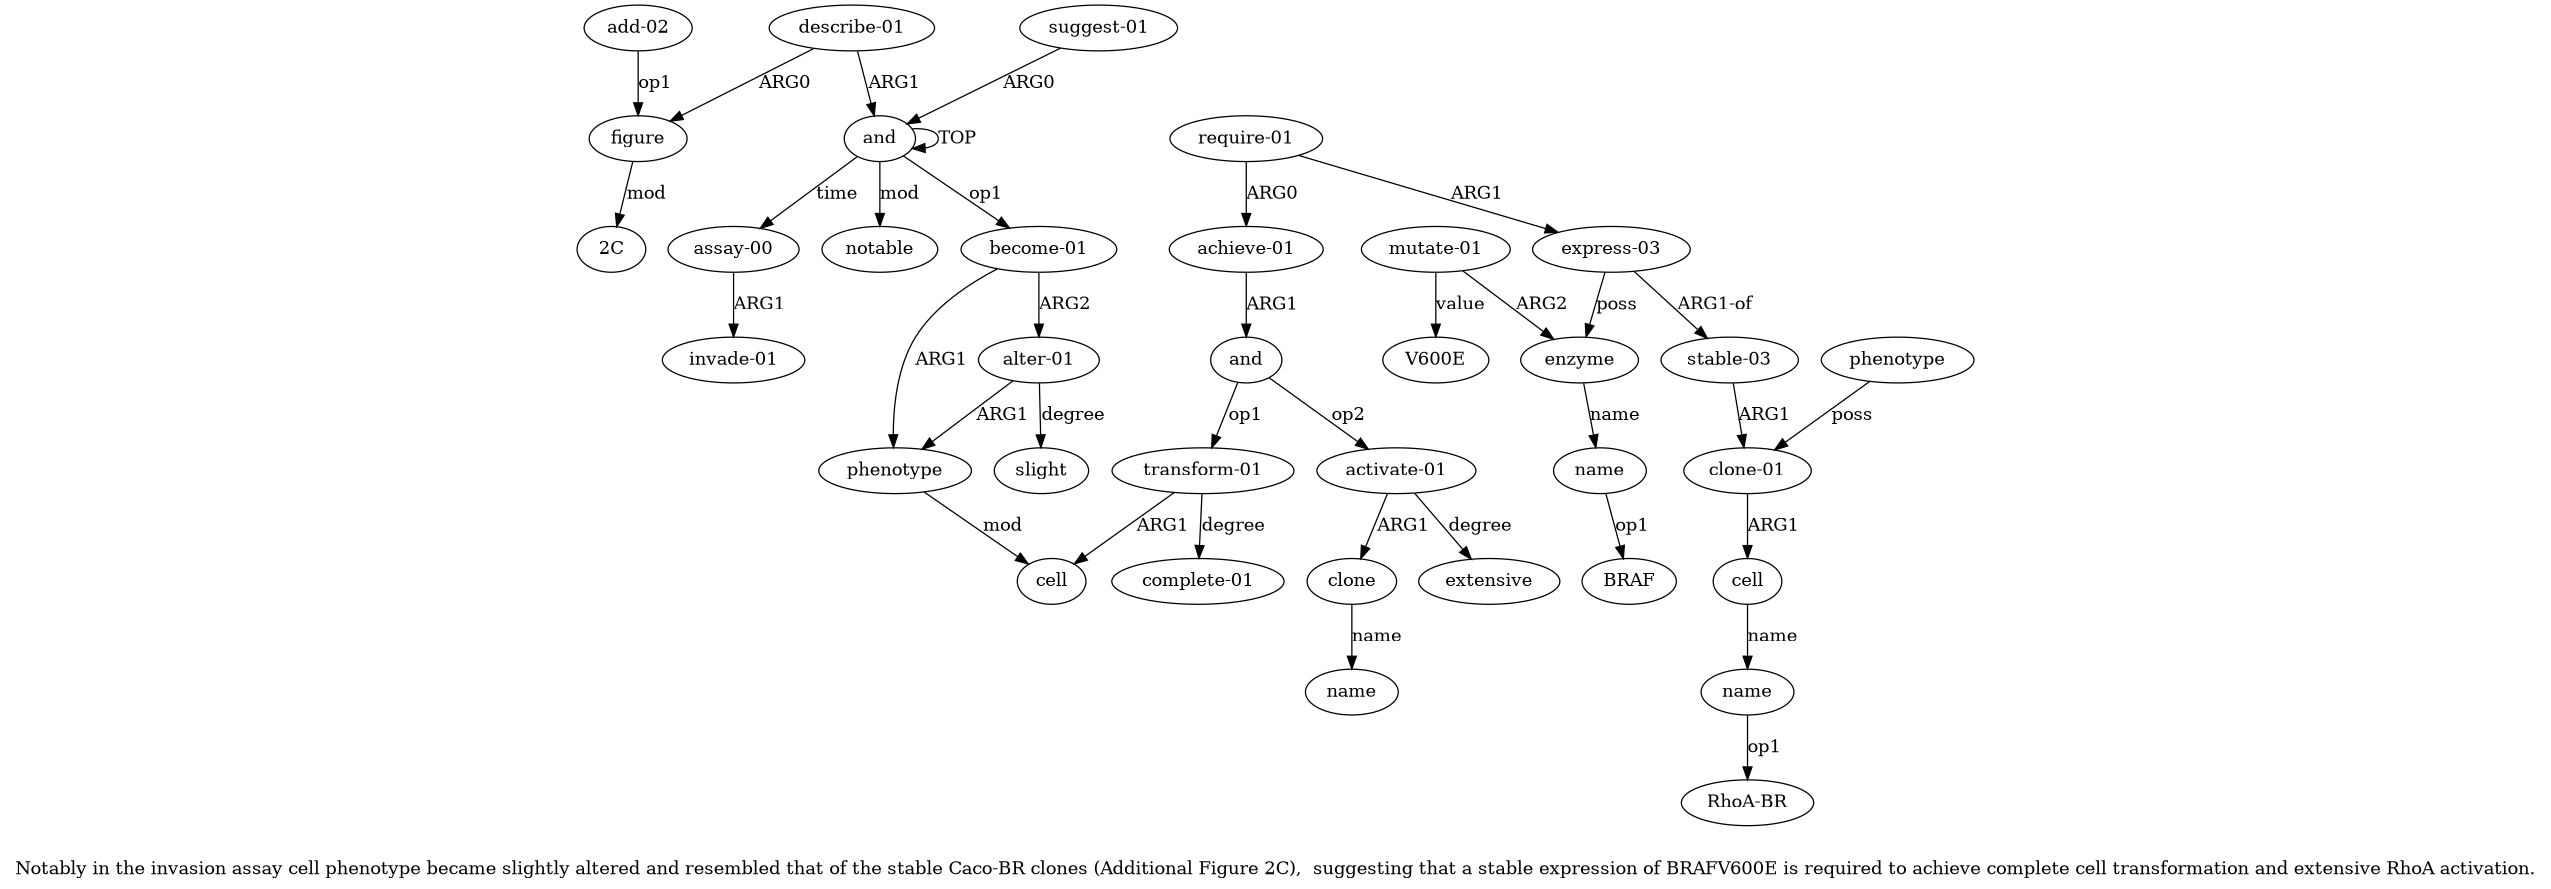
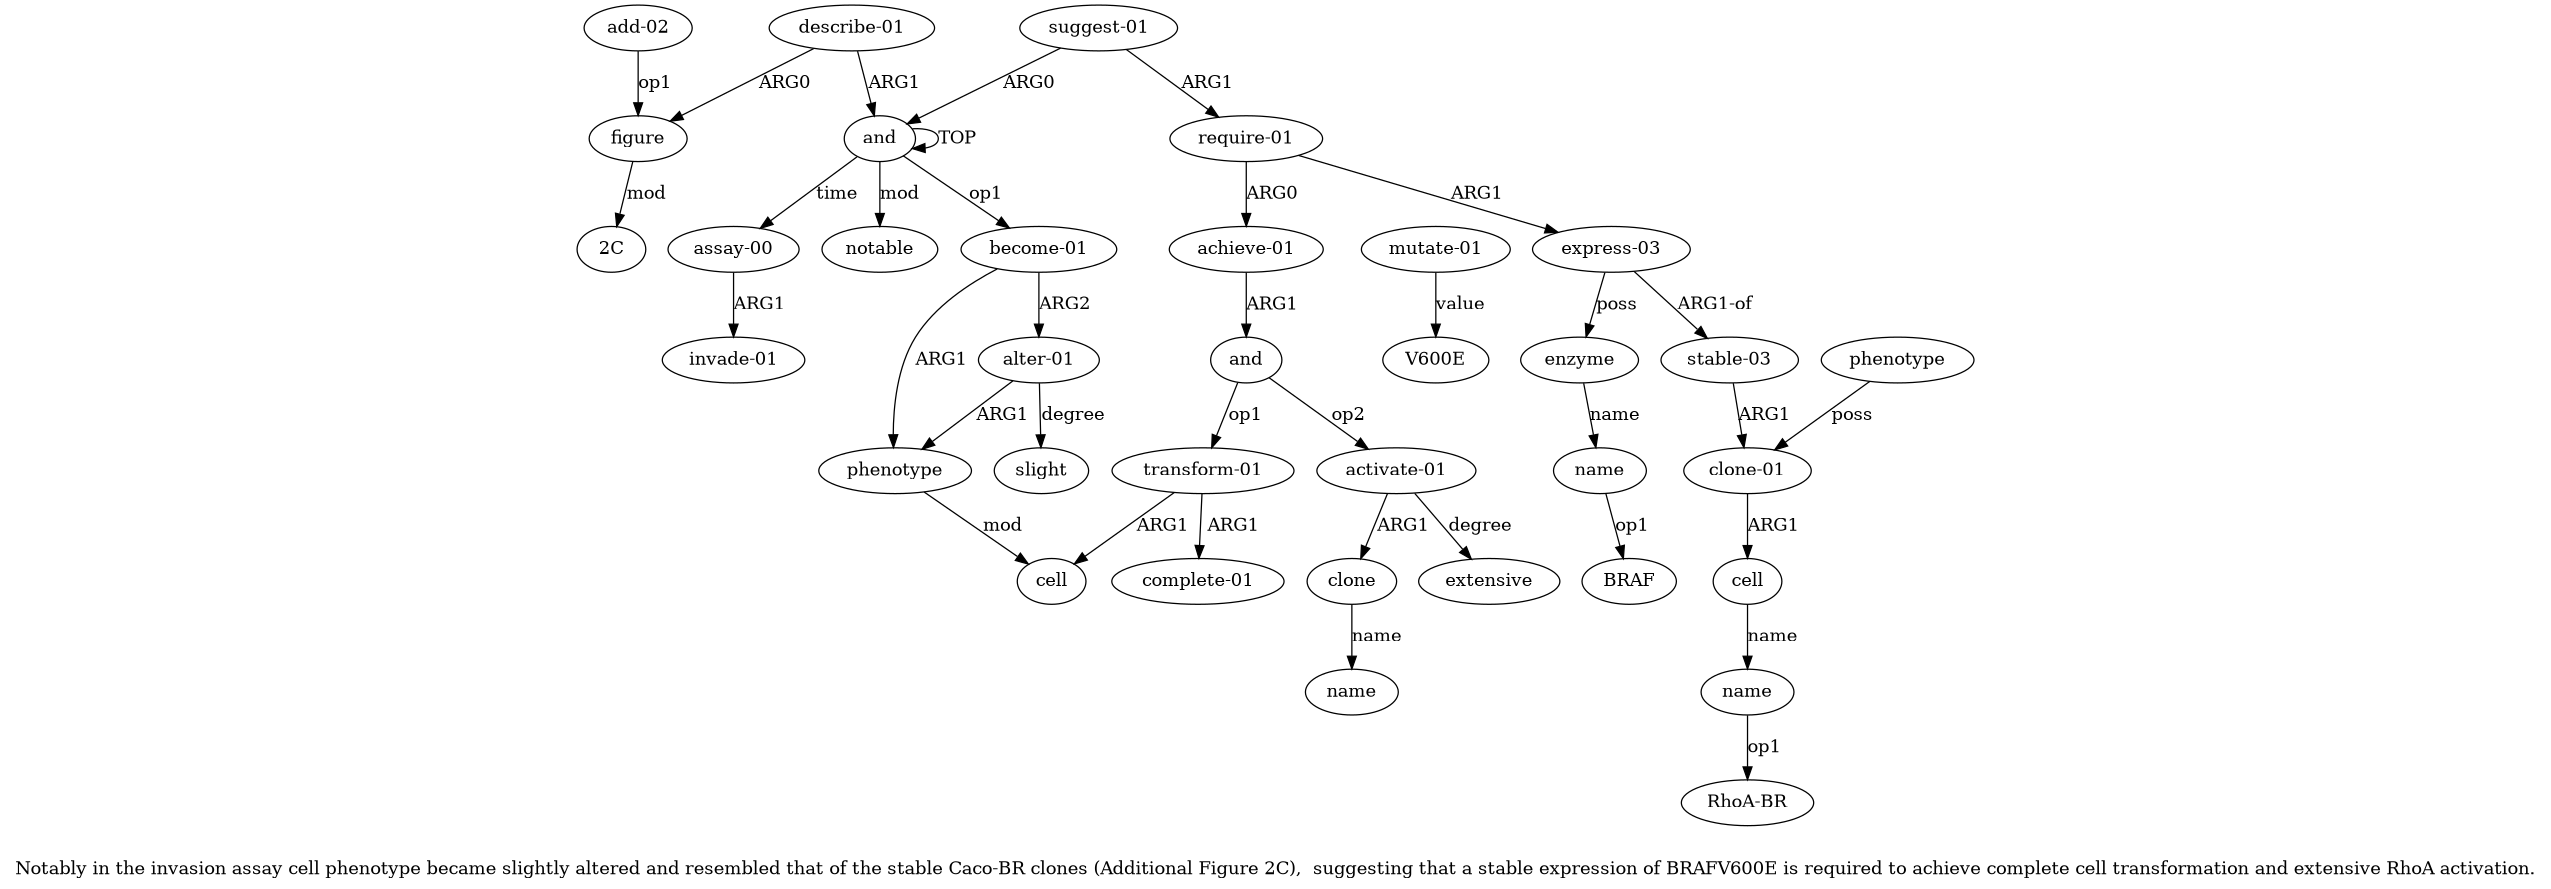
none -> (1167, 80)
(1503, 301) -> none
(1234, 526) -> (1234, 526)
